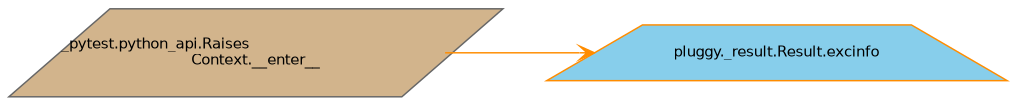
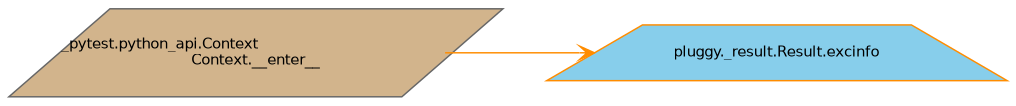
(256, 53) -> (256, 53)
